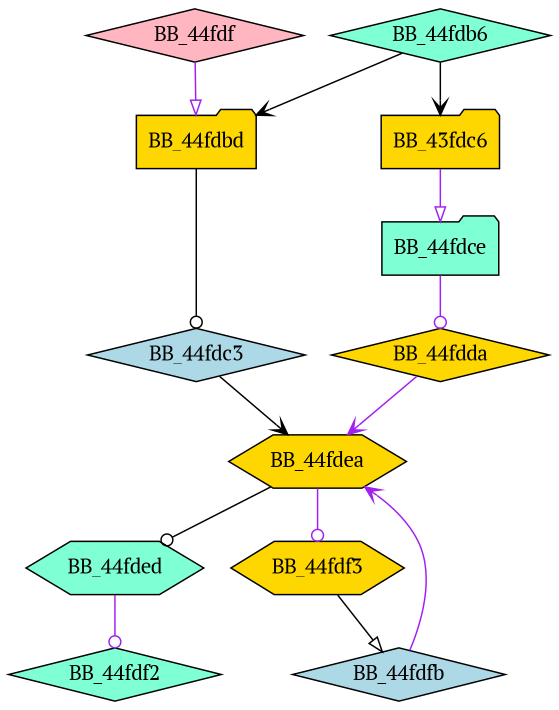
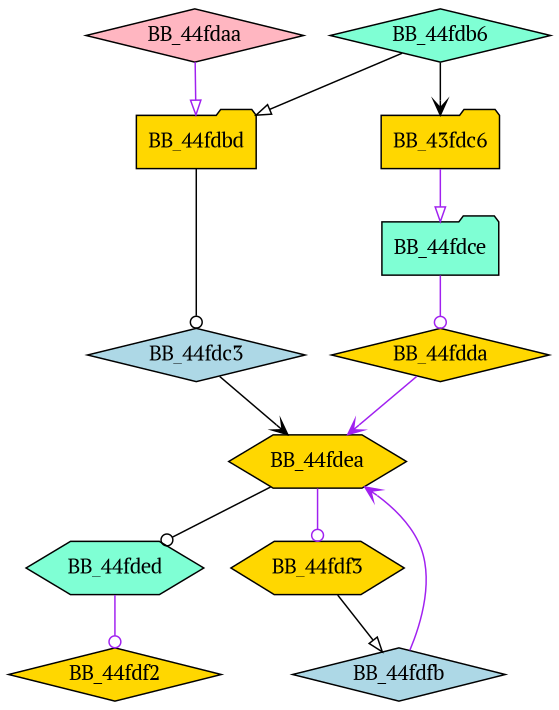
(195, 36) -> (195, 36)
(336, 81) -> (336, 81)
(115, 674) -> (115, 674)
